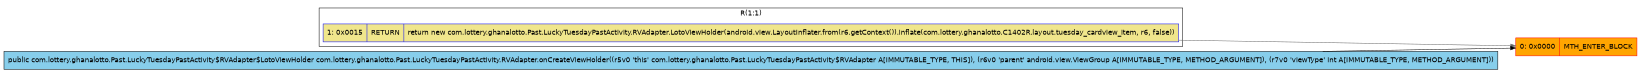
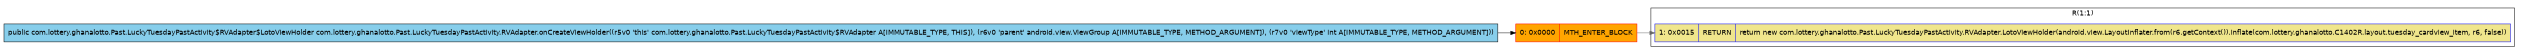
(1345, 43) -> (1643, 33)
